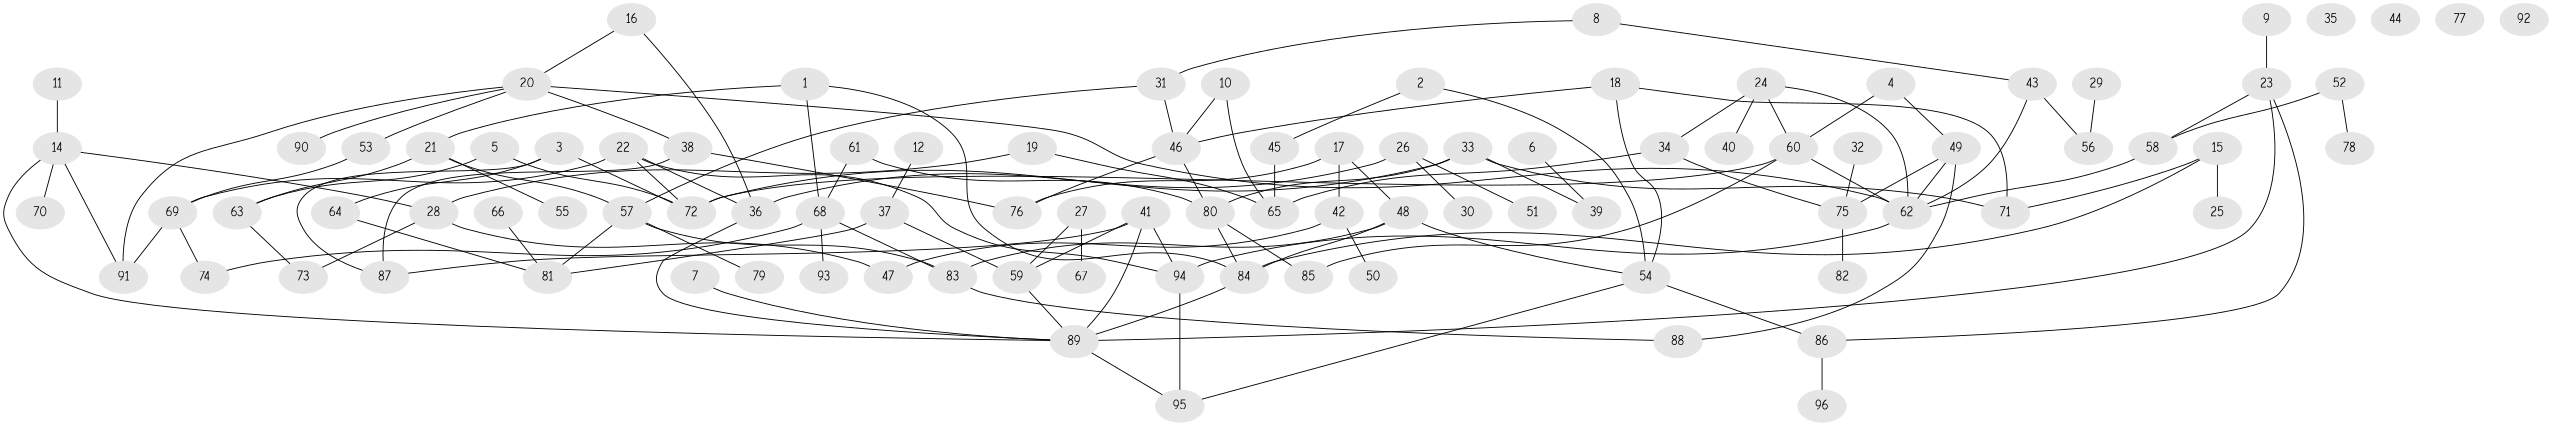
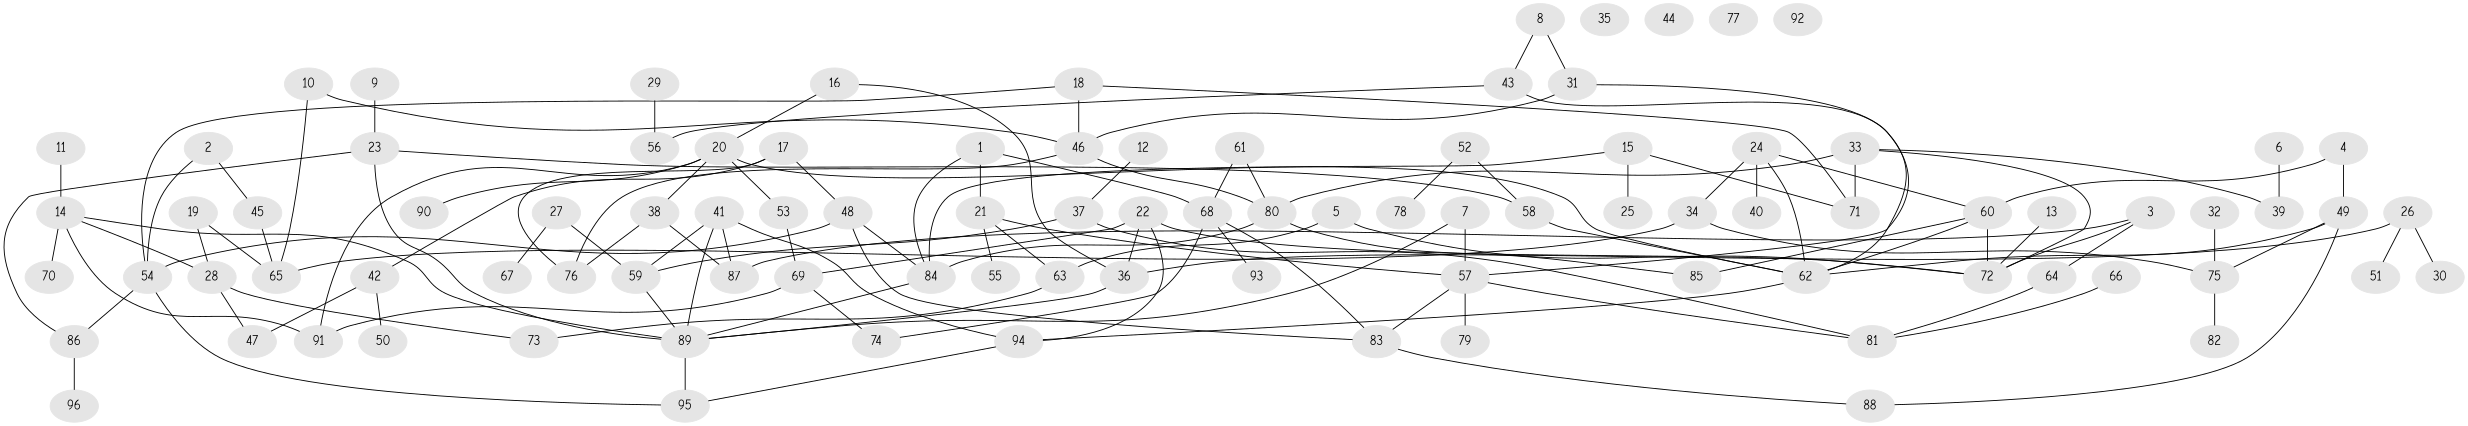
none -> (2052, 213)
none -> (1465, 243)
